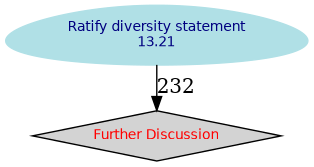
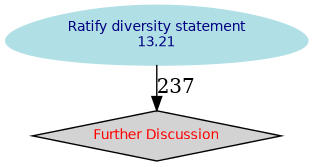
(176, 88) -> (176, 88)
